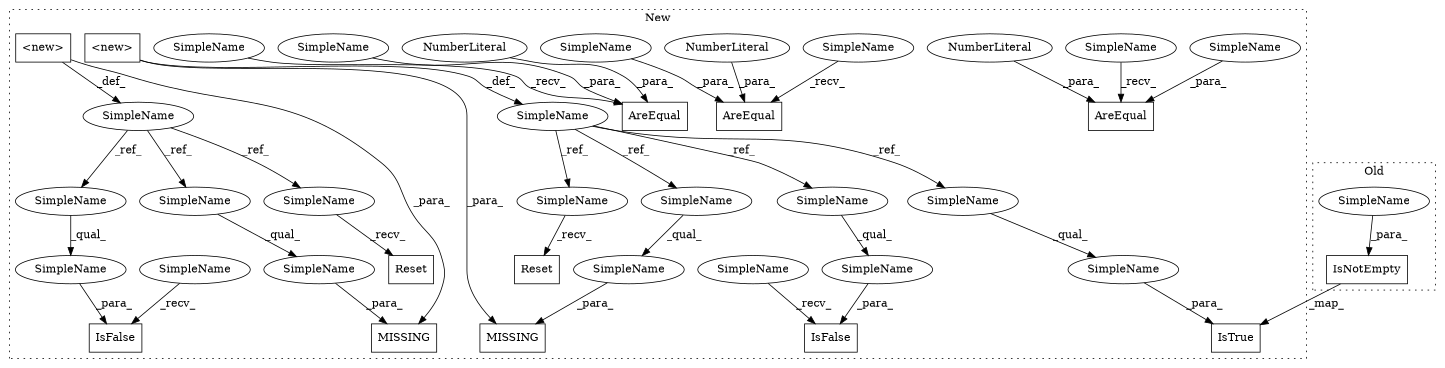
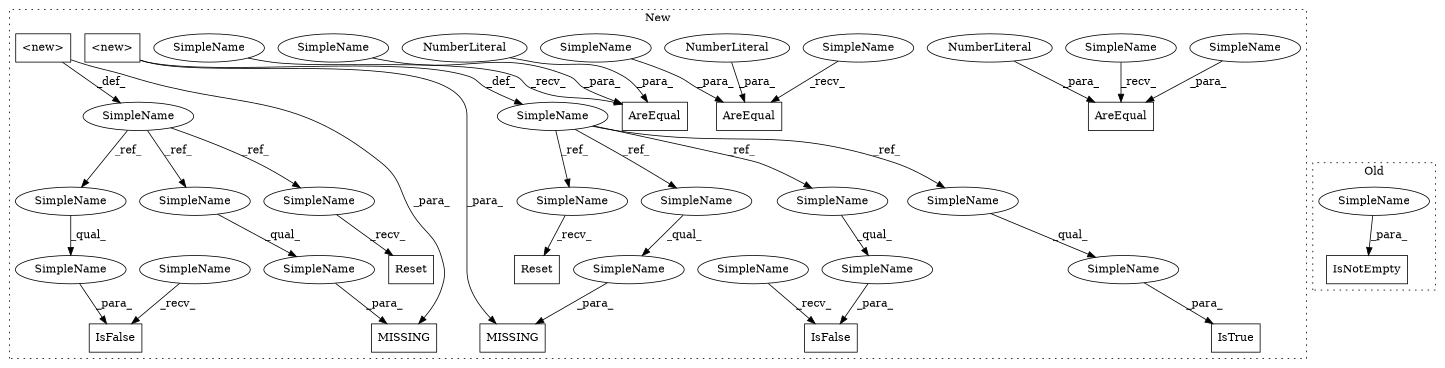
(1300, 304) -> none
